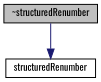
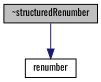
(51, 68) -> (51, 68)
